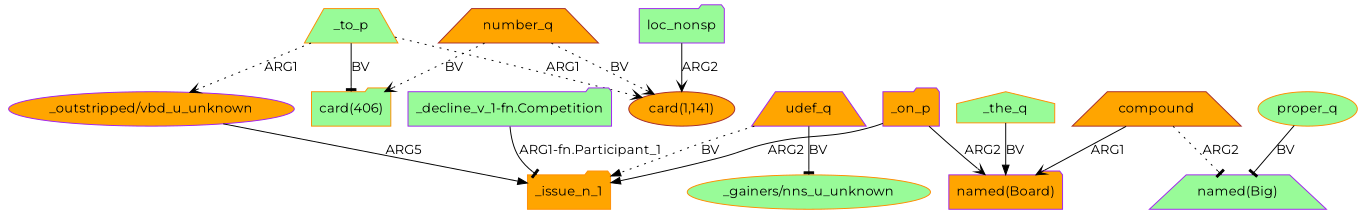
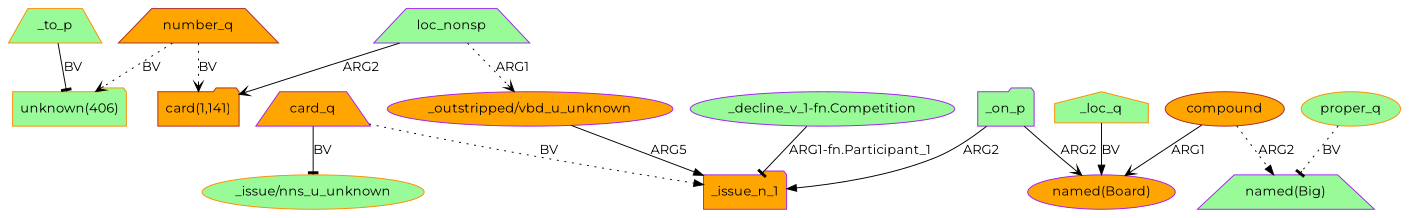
(682, 26) -> (452, 26)
(255, 66) -> (488, 64)
(514, 66) -> none
(351, 109) -> (69, 109)
(510, 109) -> (822, 109)
(682, 109) -> (198, 109)
(809, 109) -> (313, 109)
(911, 109) -> (1006, 109)
(1006, 109) -> (1101, 109)
(1157, 109) -> (1225, 109)
(1275, 148) -> (1320, 148)
(1196, 149) -> (1252, 146)
(569, 192) -> (745, 192)
(809, 192) -> (313, 192)
(1006, 192) -> (1101, 192)
